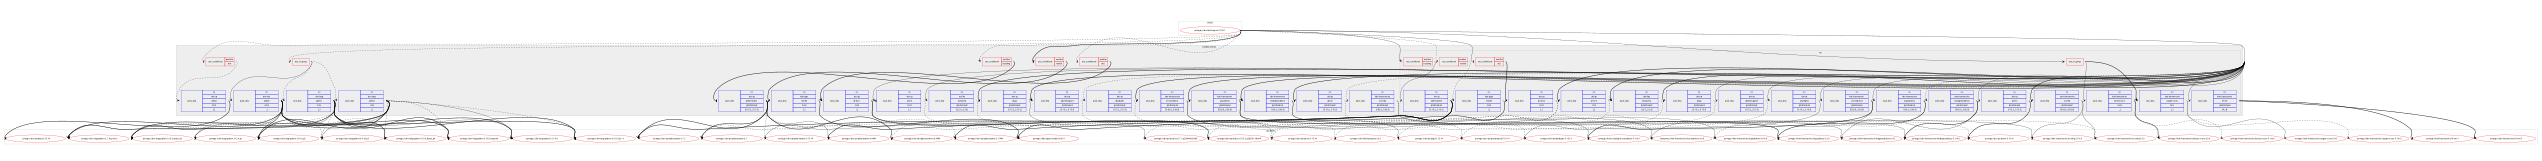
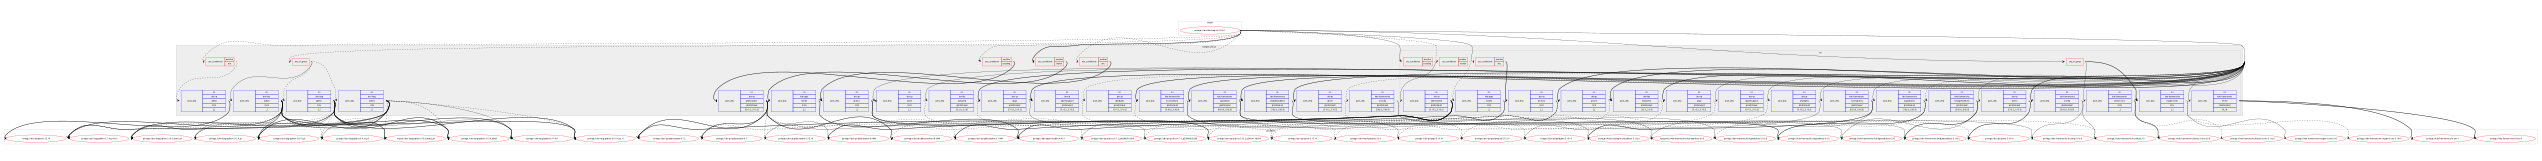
(416, 139) -> (416, 139)
(479, 139) -> (479, 139)
none -> (1112, 139)
